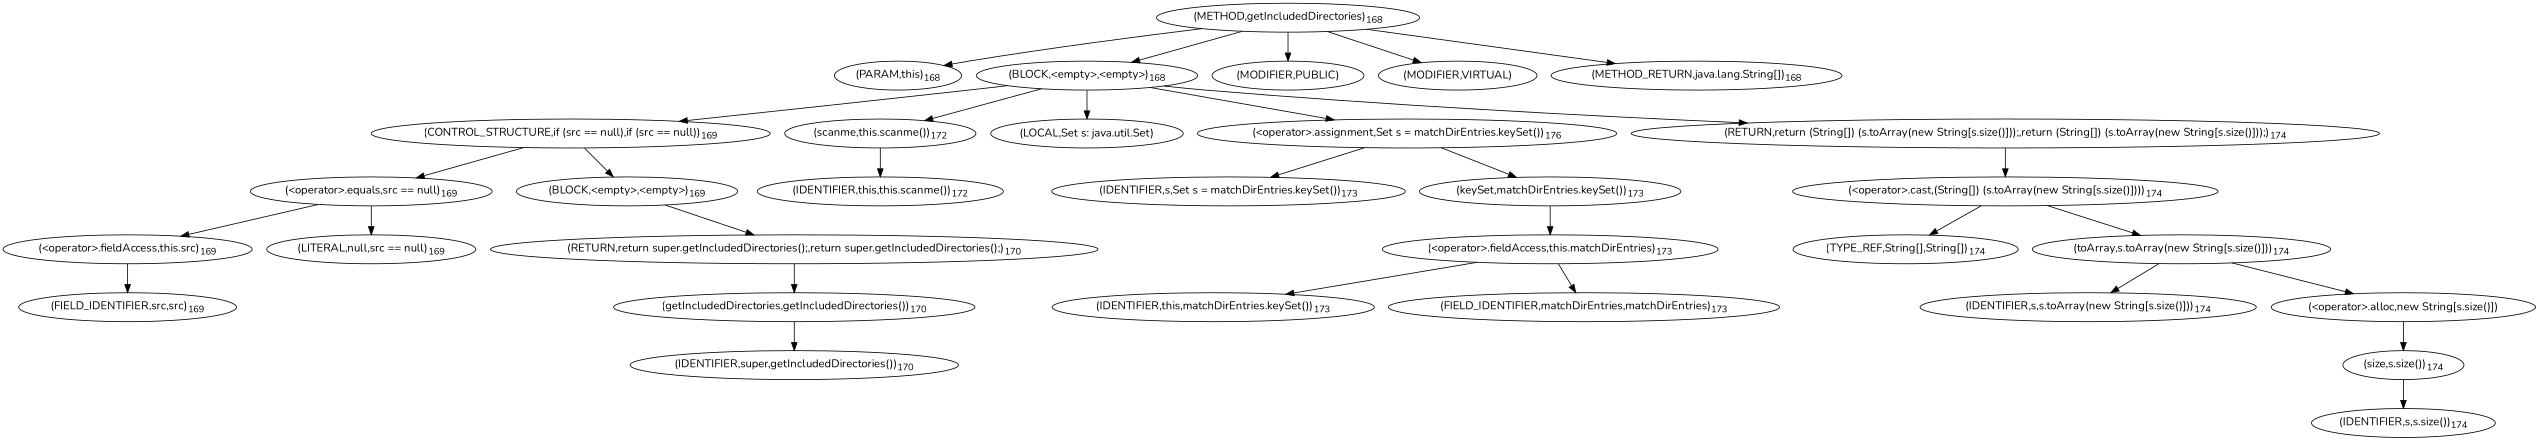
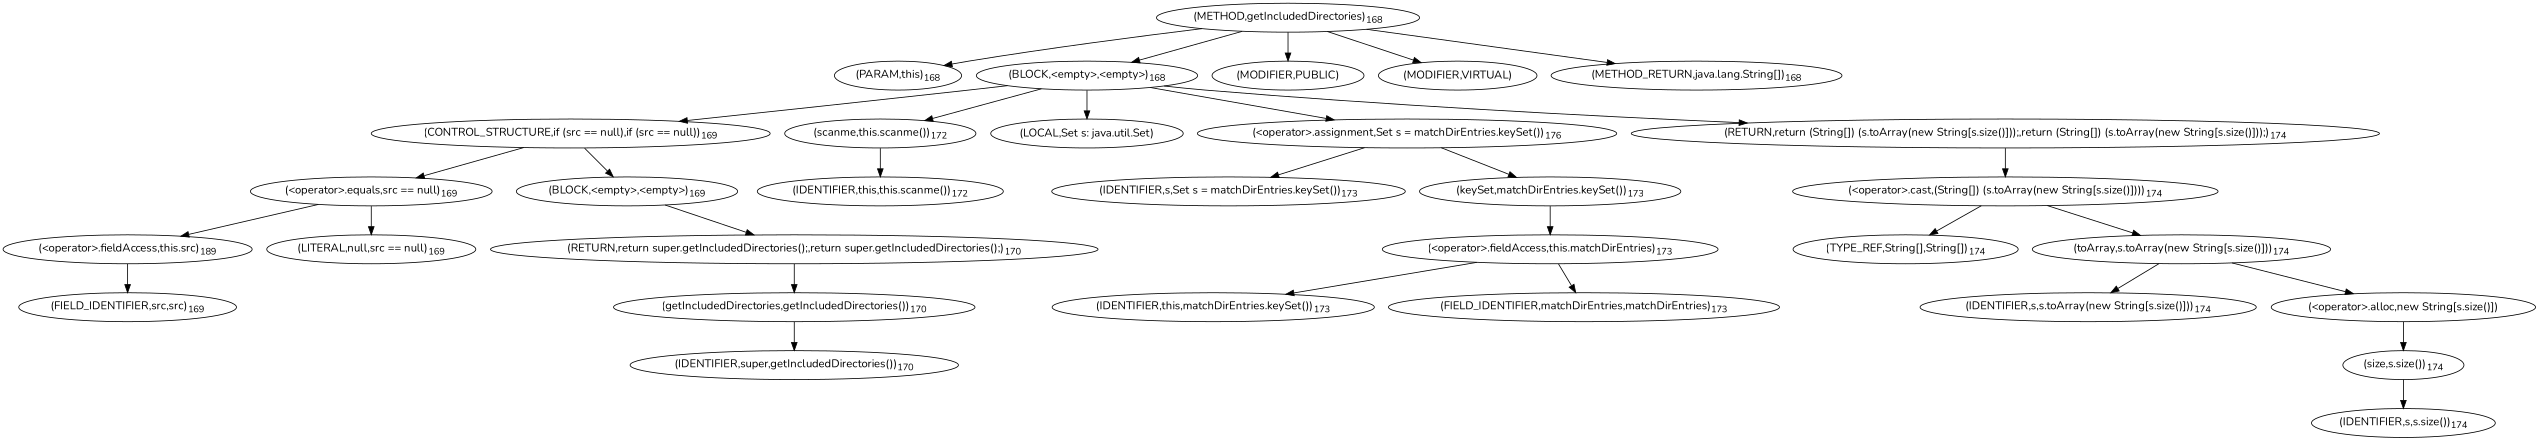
(208, 248) -> (208, 248)
